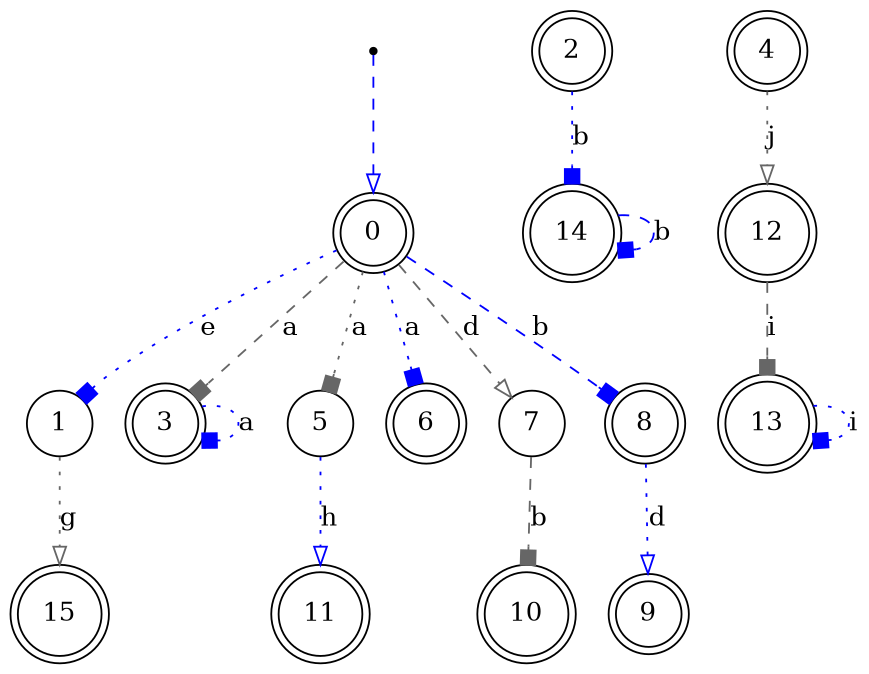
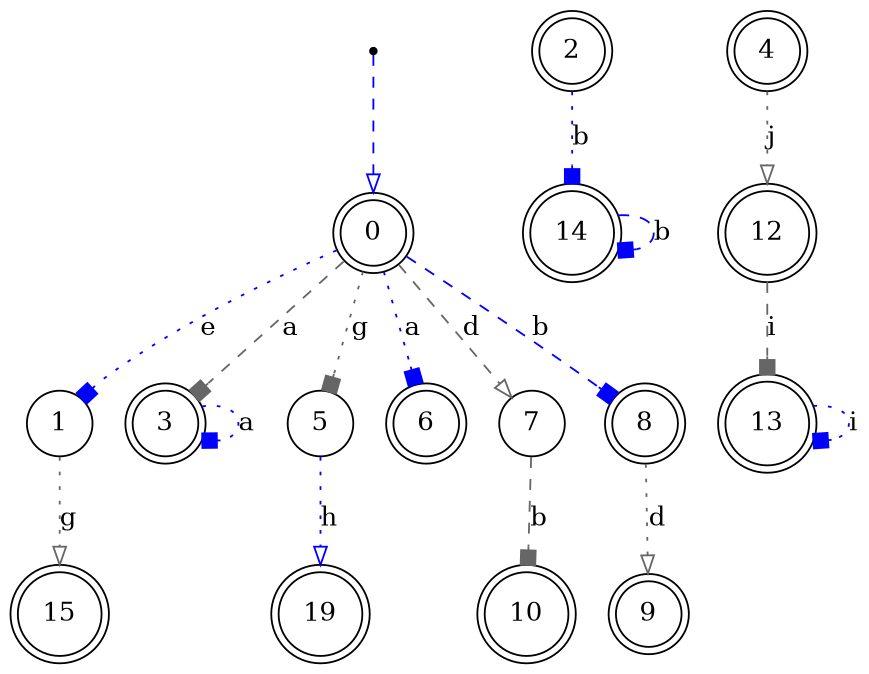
(360, 328) -> (361, 328)
(647, 510) -> (647, 510)
(320, 614) -> (320, 614)
